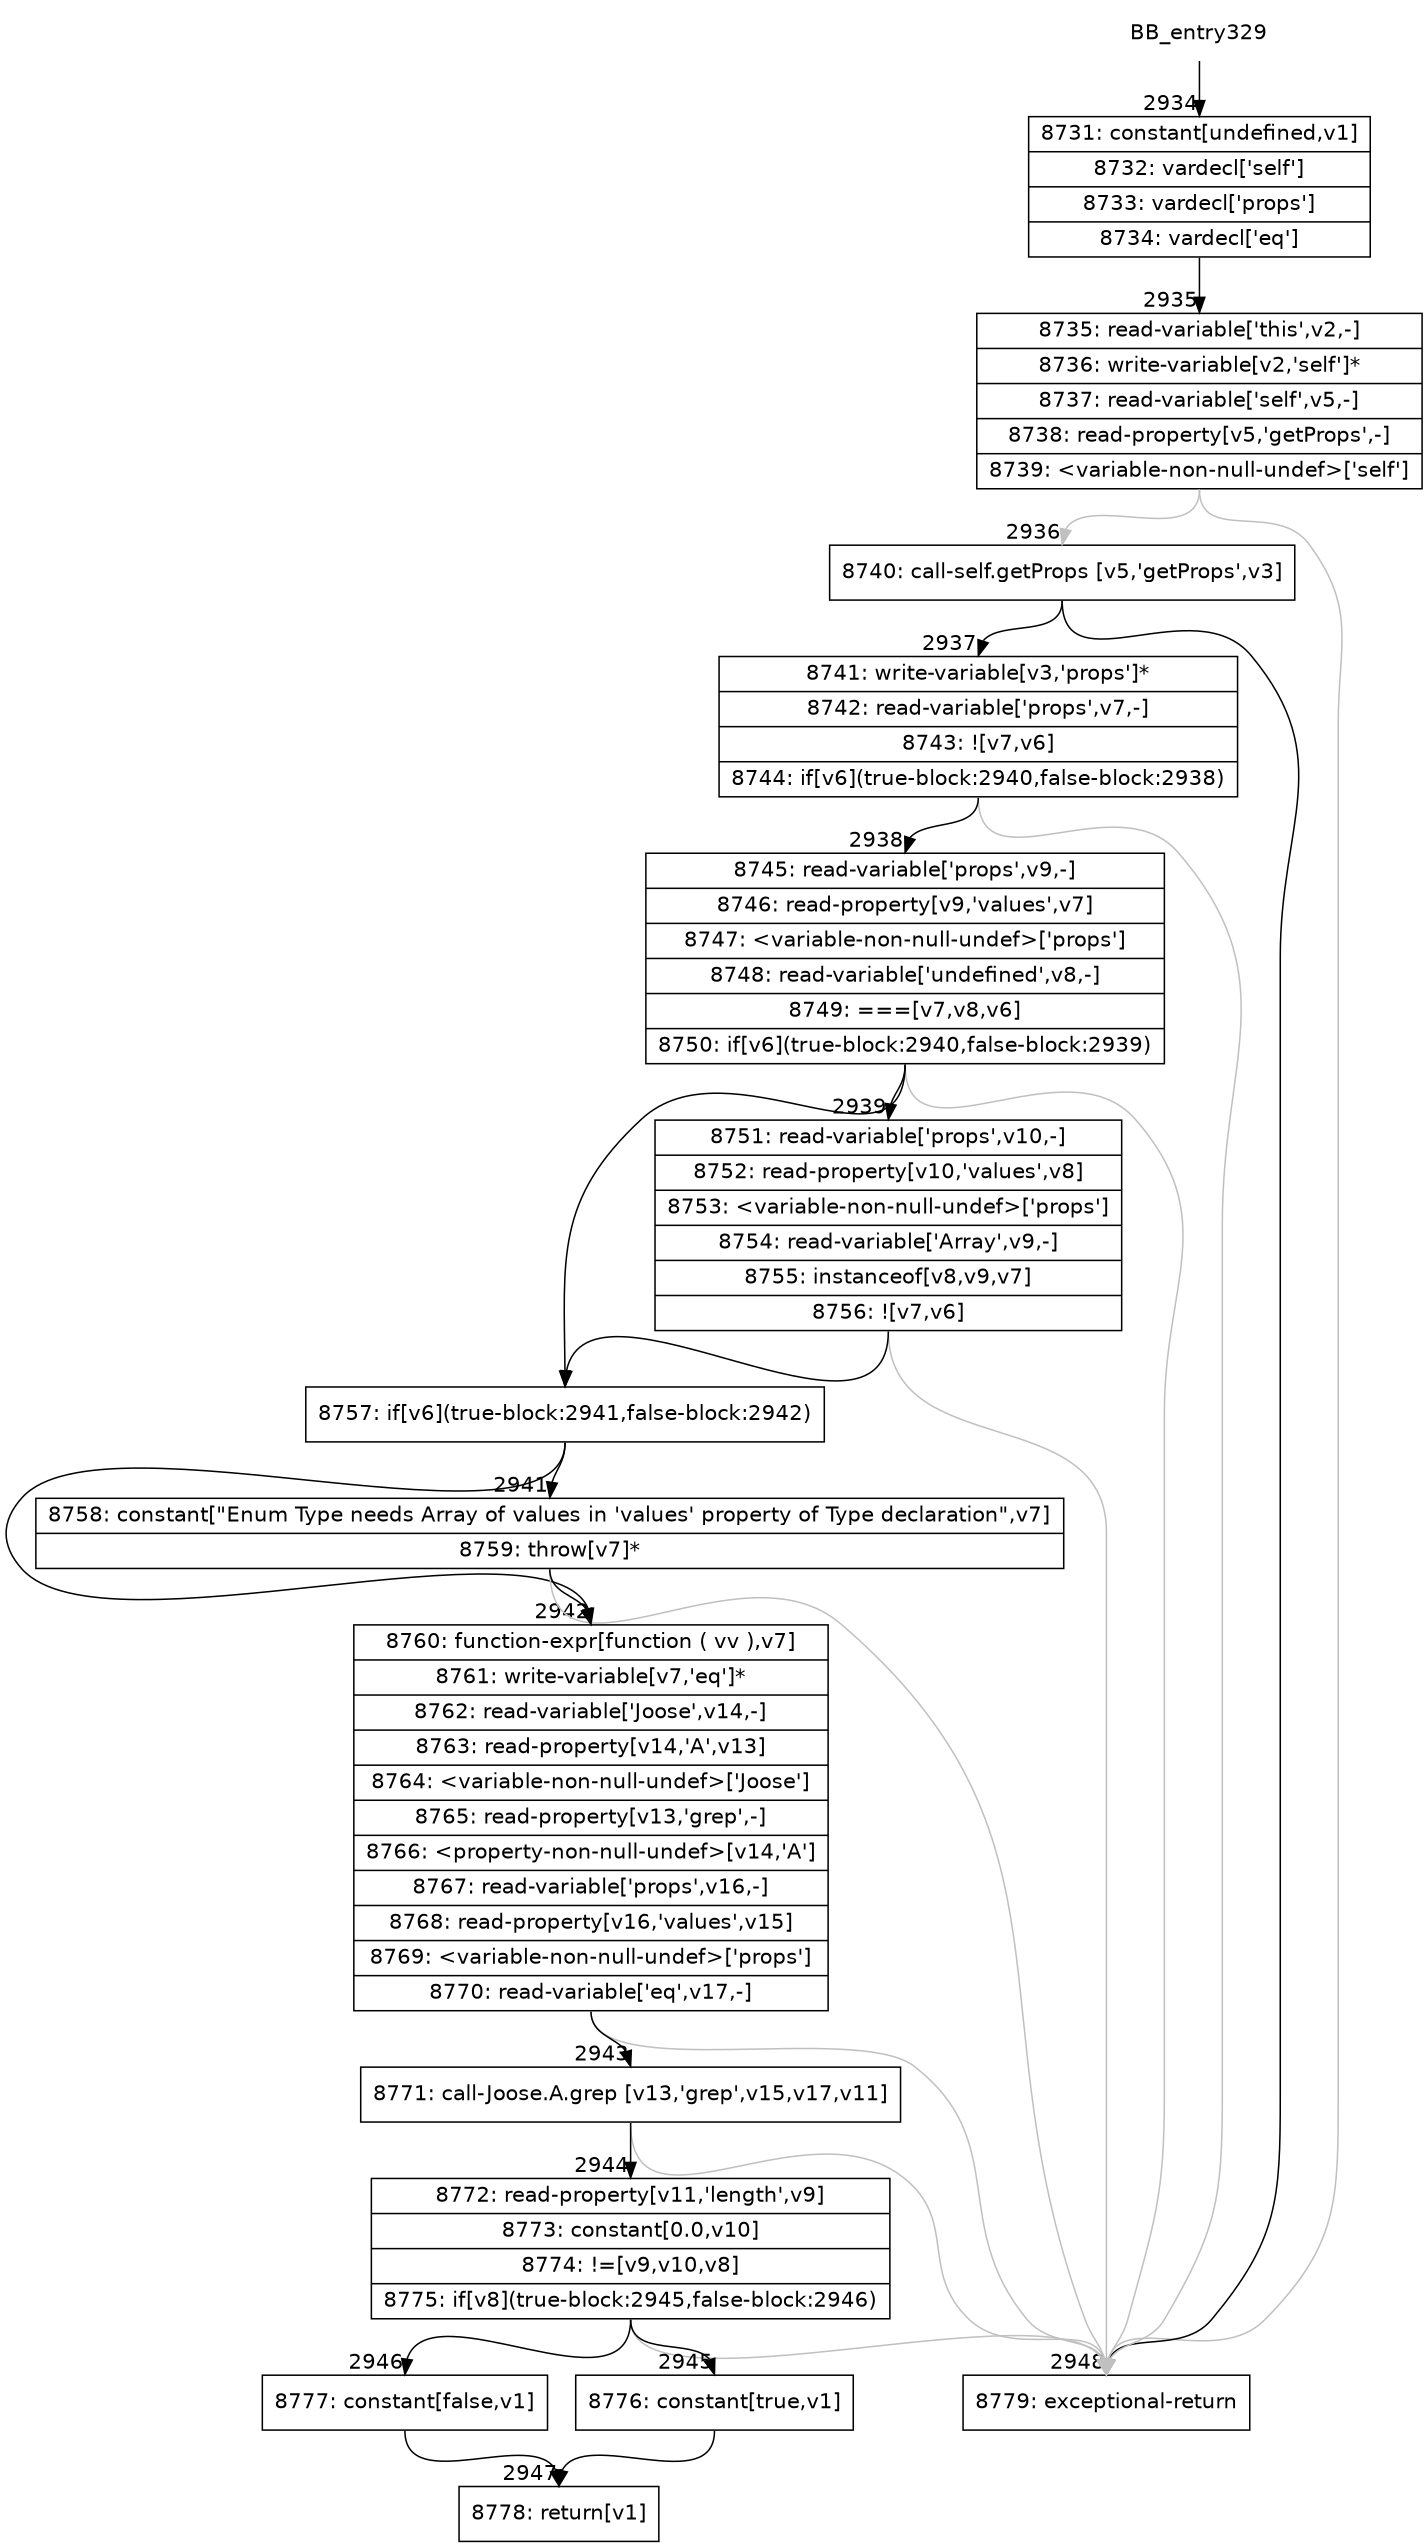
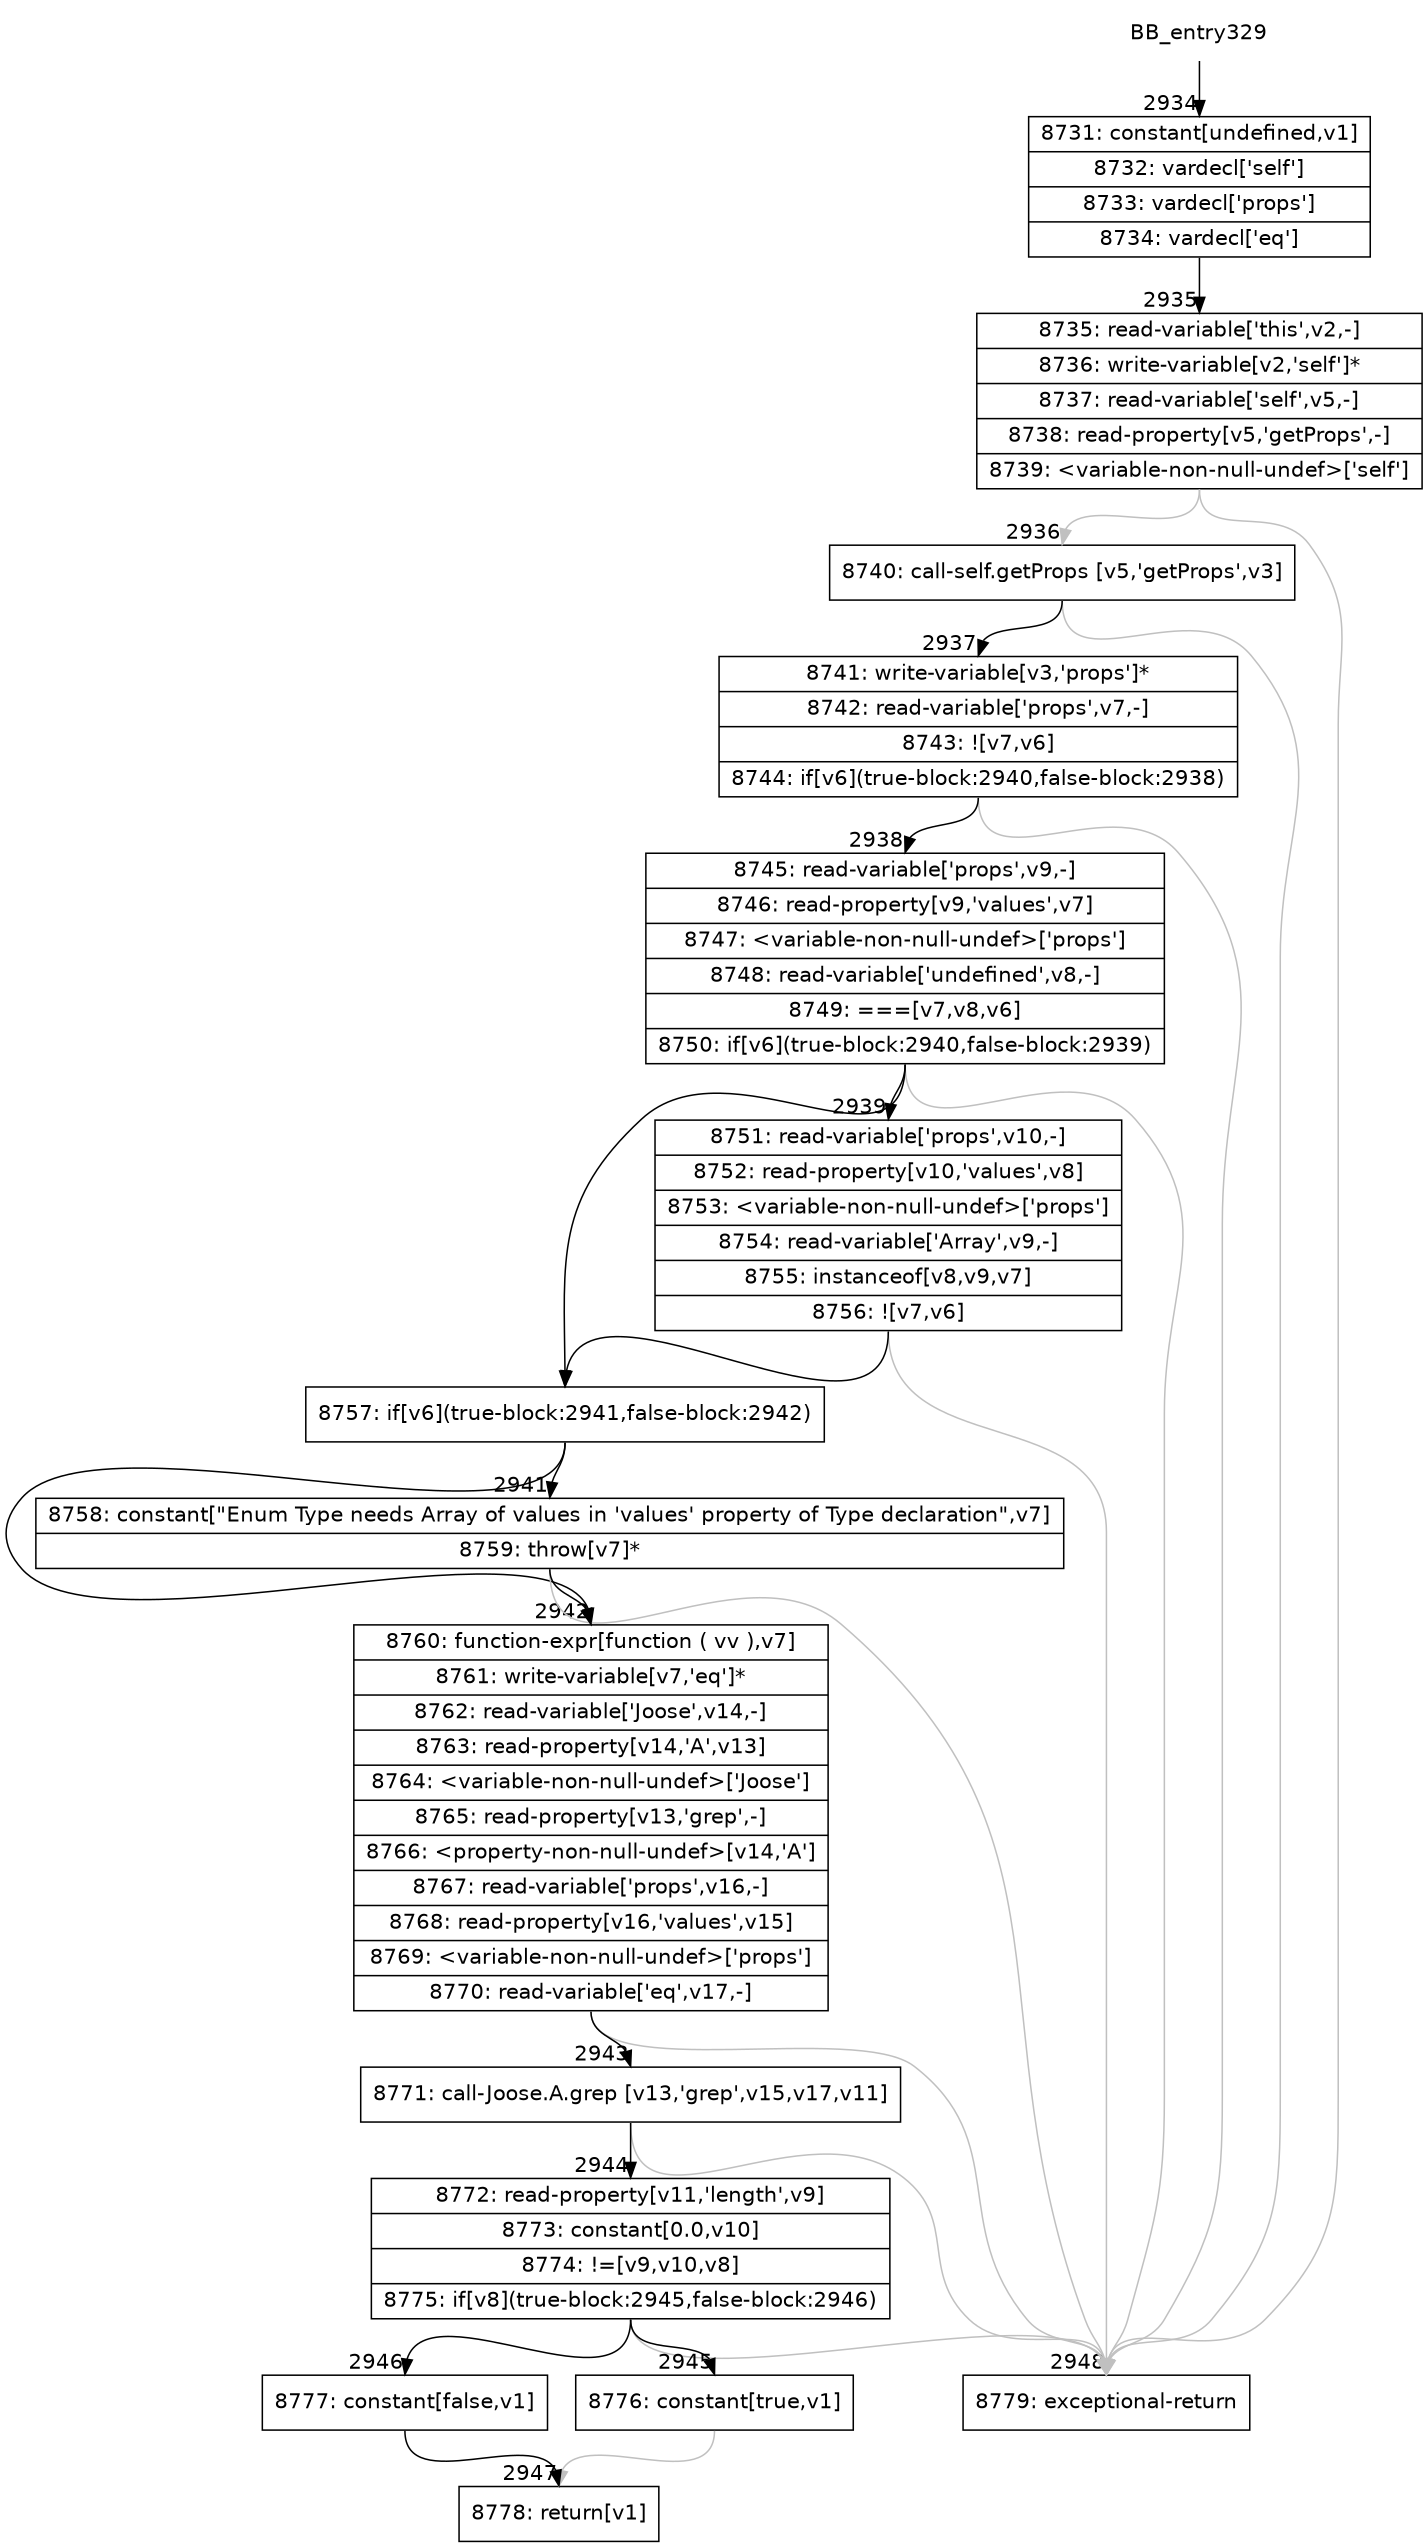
(1280, 1437) -> (1280, 1437)
(645, 2459) -> (645, 2459)
